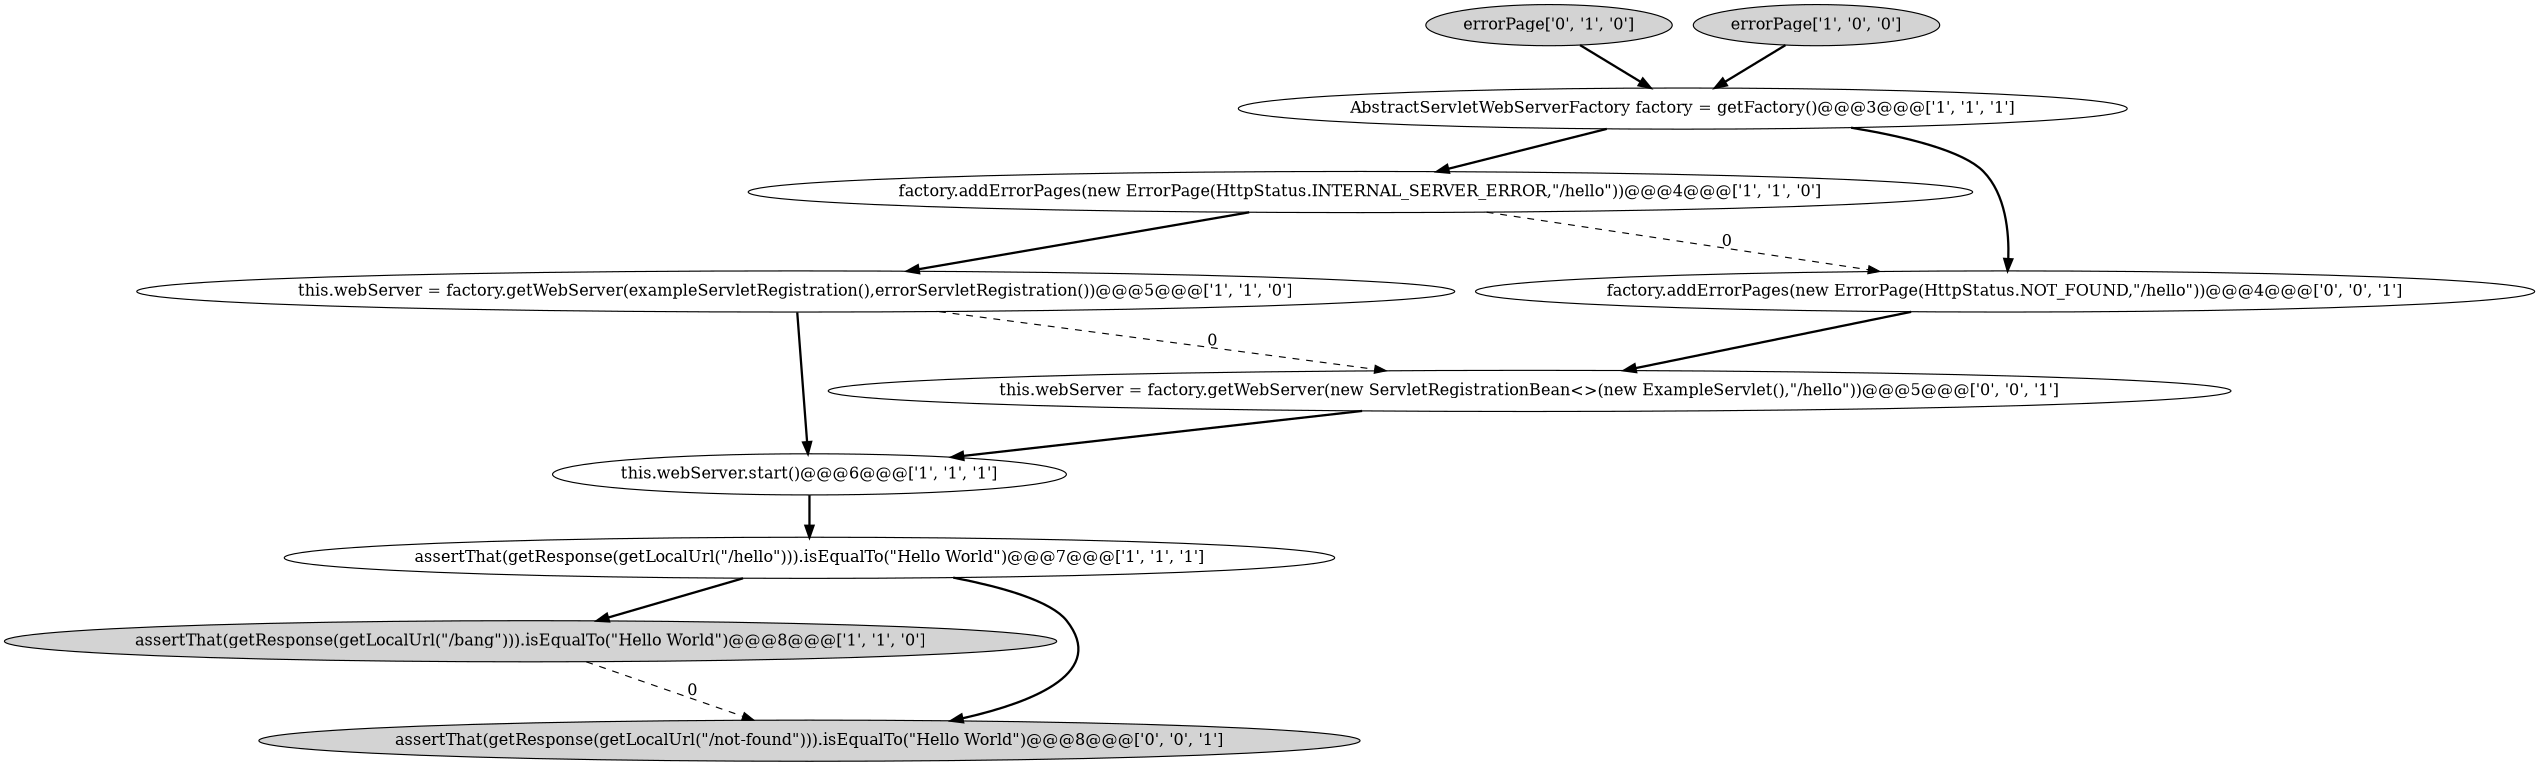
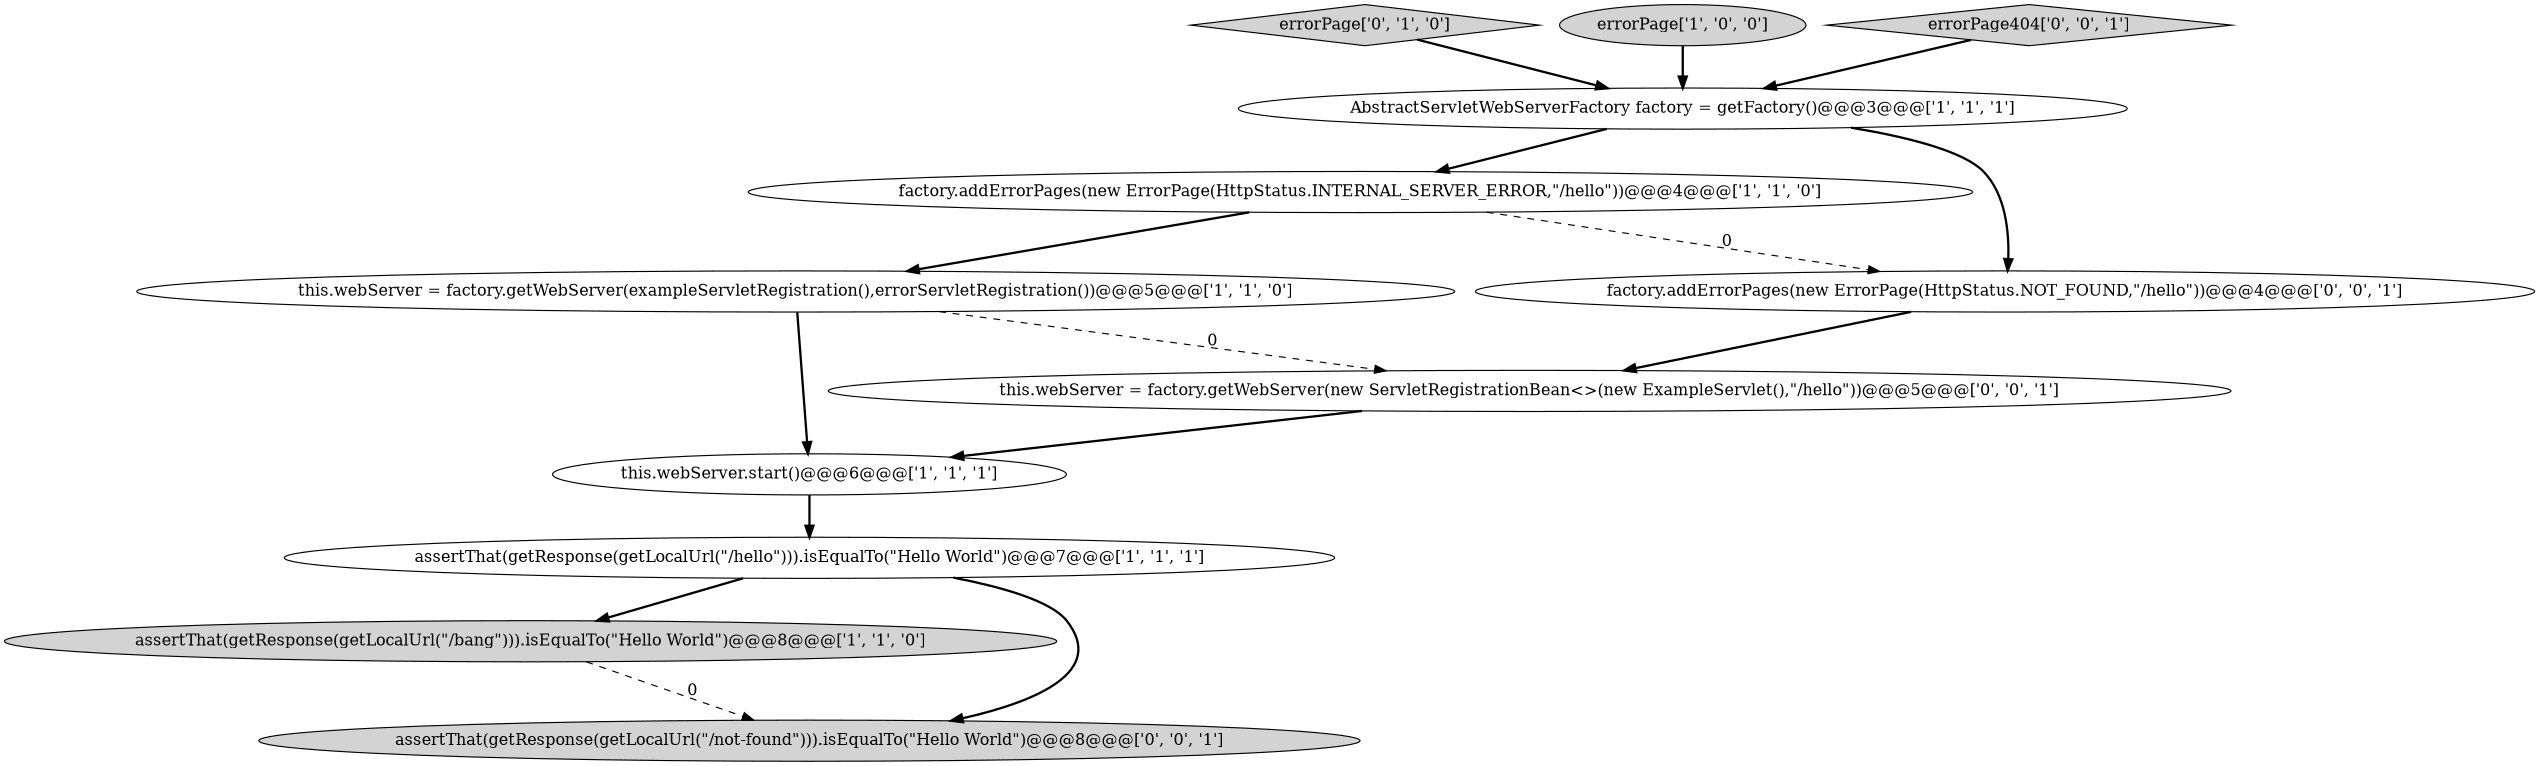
(1549, 25) -> (1365, 25)
none -> (2029, 25)
